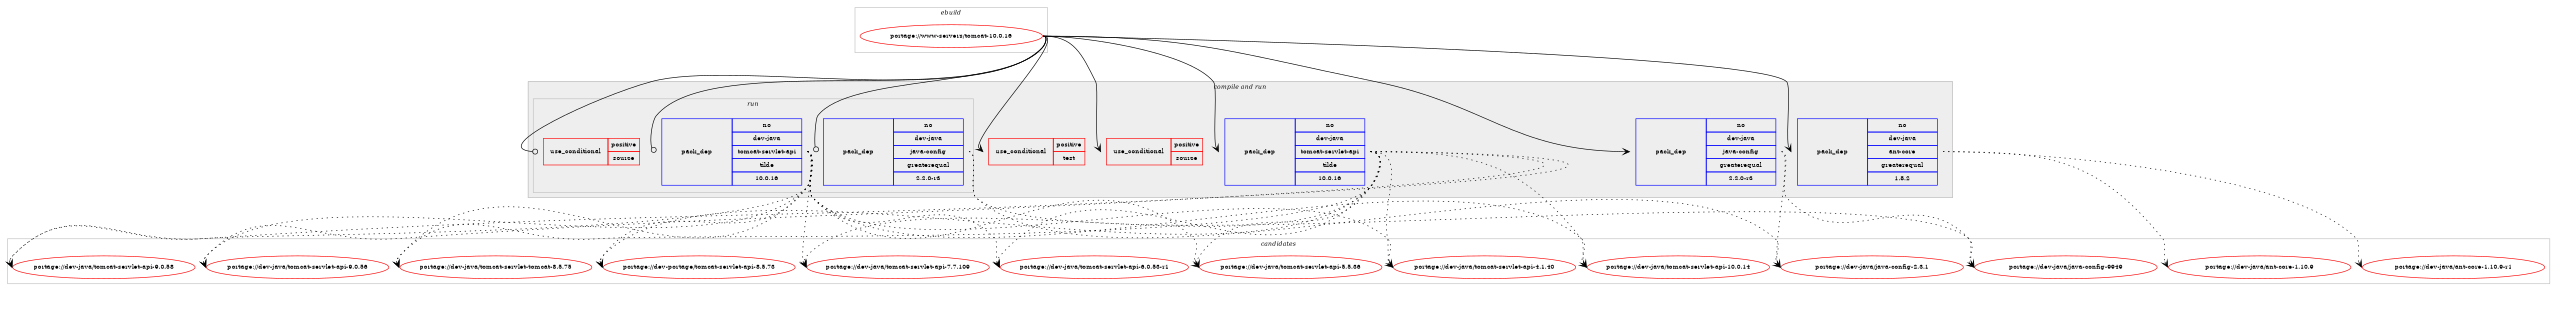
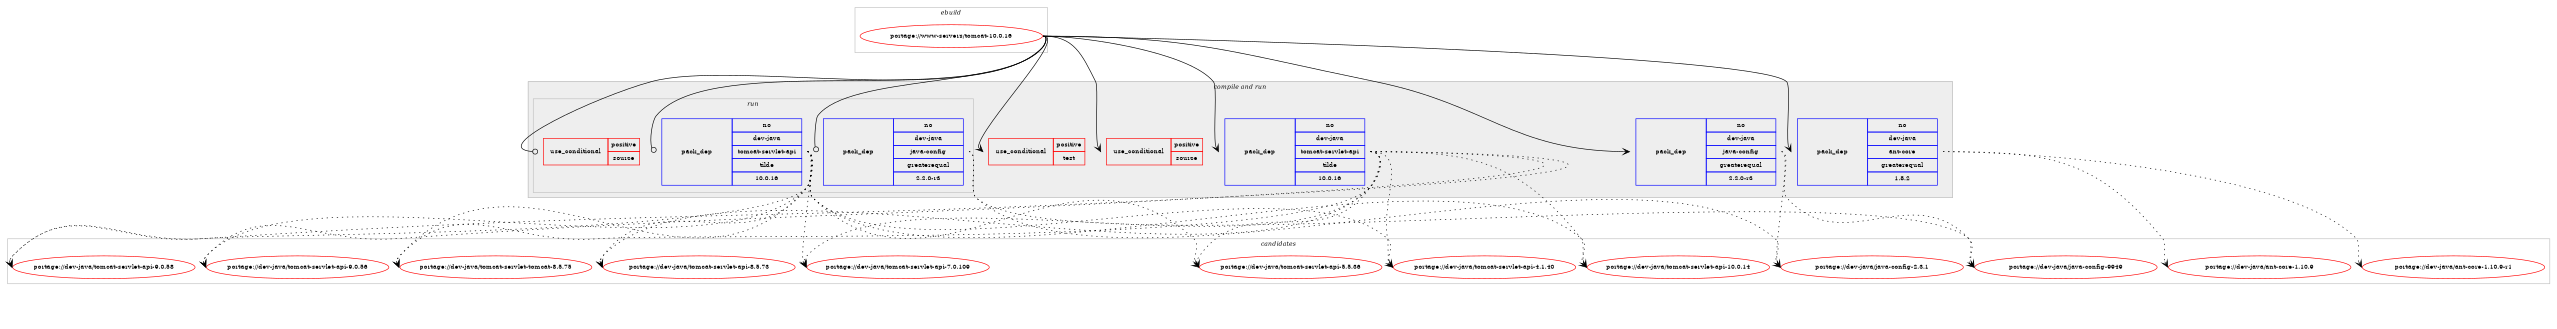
(699, 267) -> (699, 267)
(898, 267) -> (898, 267)
(1094, 267) -> none
